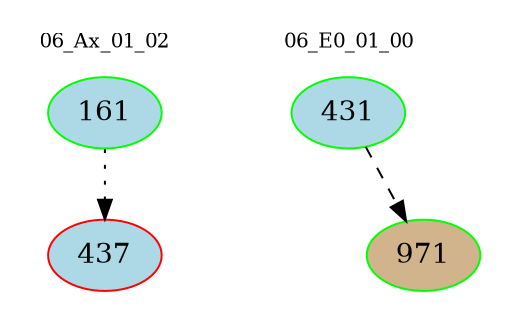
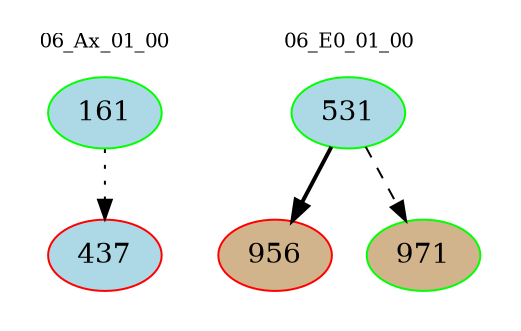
(105, 43) -> (105, 43)
(348, 113) -> (348, 113)
none -> (275, 255)
